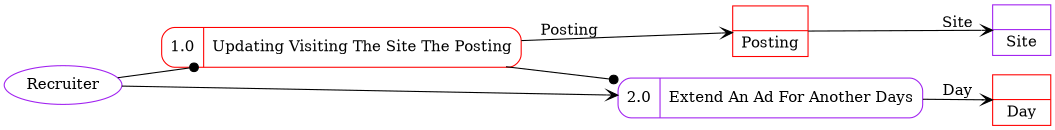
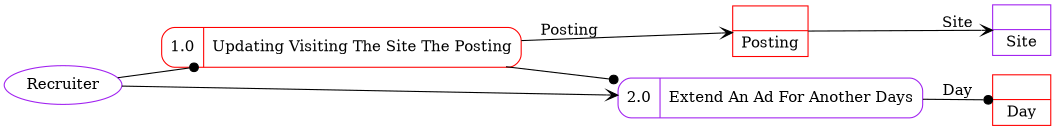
(953, 100) -> (953, 100)
